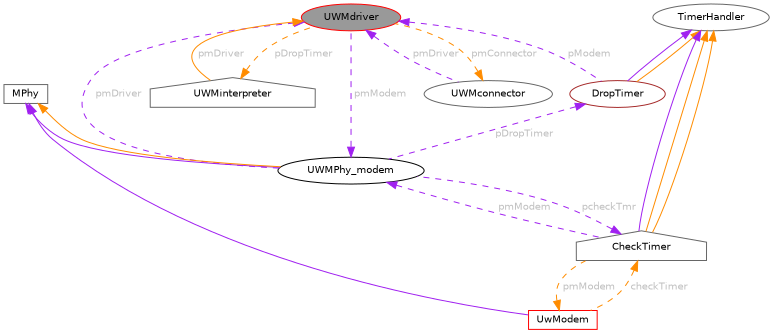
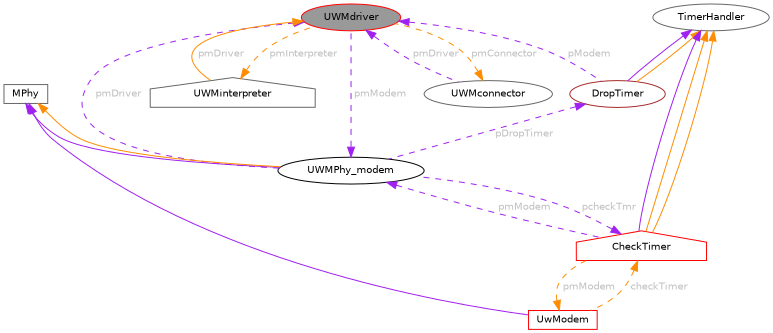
(302, 54) -> (302, 54)
(641, 247) -> (641, 247)
